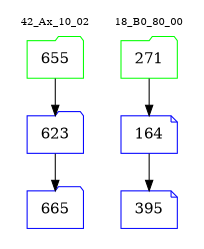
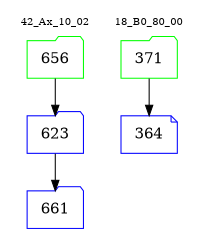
(55, 59) -> (55, 59)
(149, 59) -> (149, 59)
(149, 135) -> (149, 135)
(55, 210) -> (55, 210)
(149, 210) -> none
